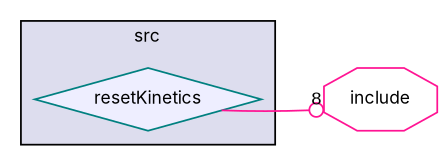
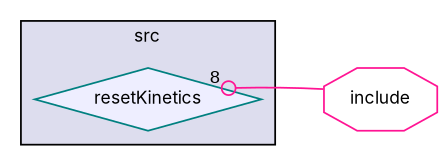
(263, 111) -> (286, 88)
